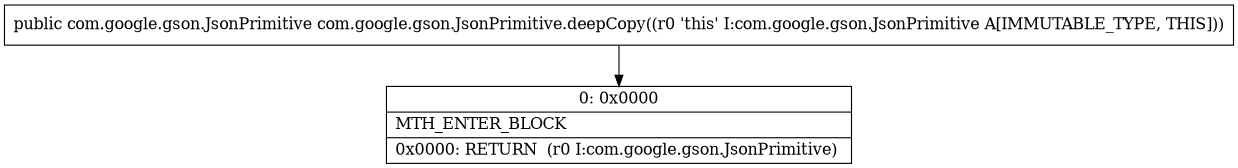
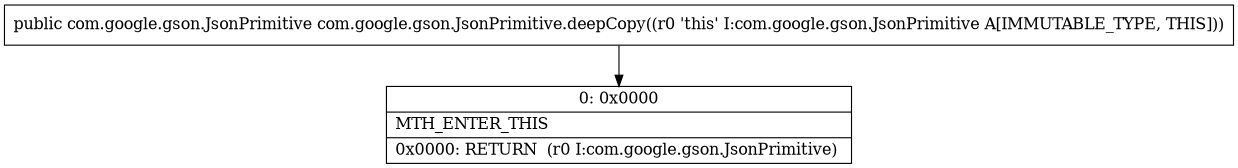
(481, 124) -> (472, 124)
